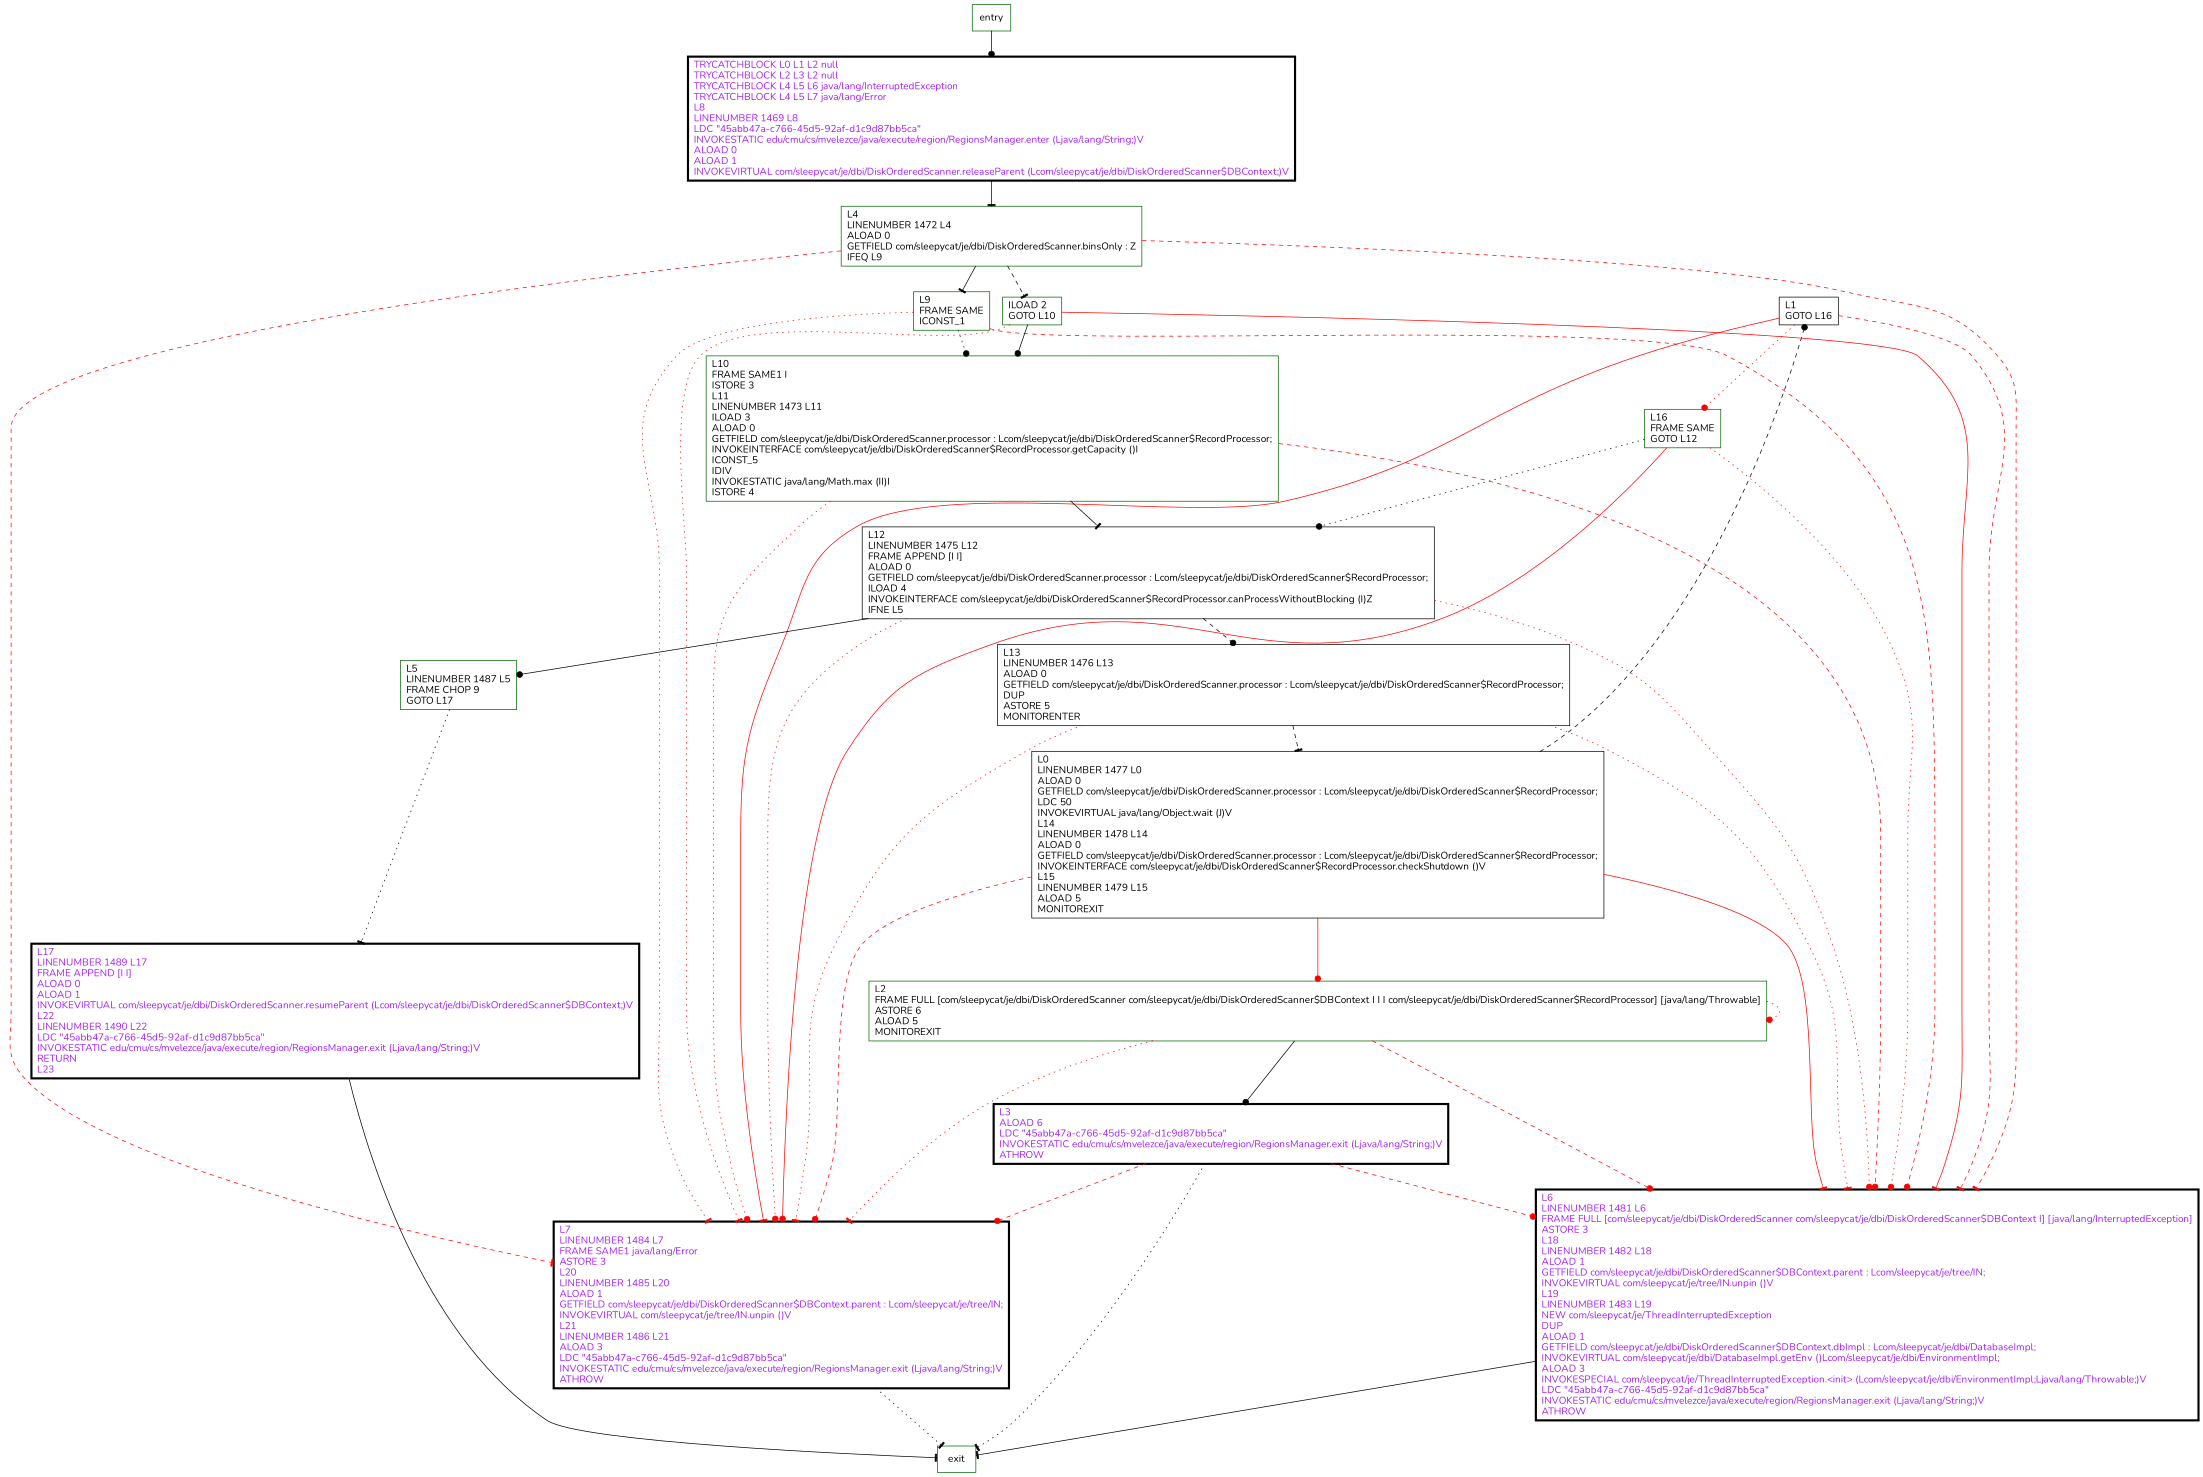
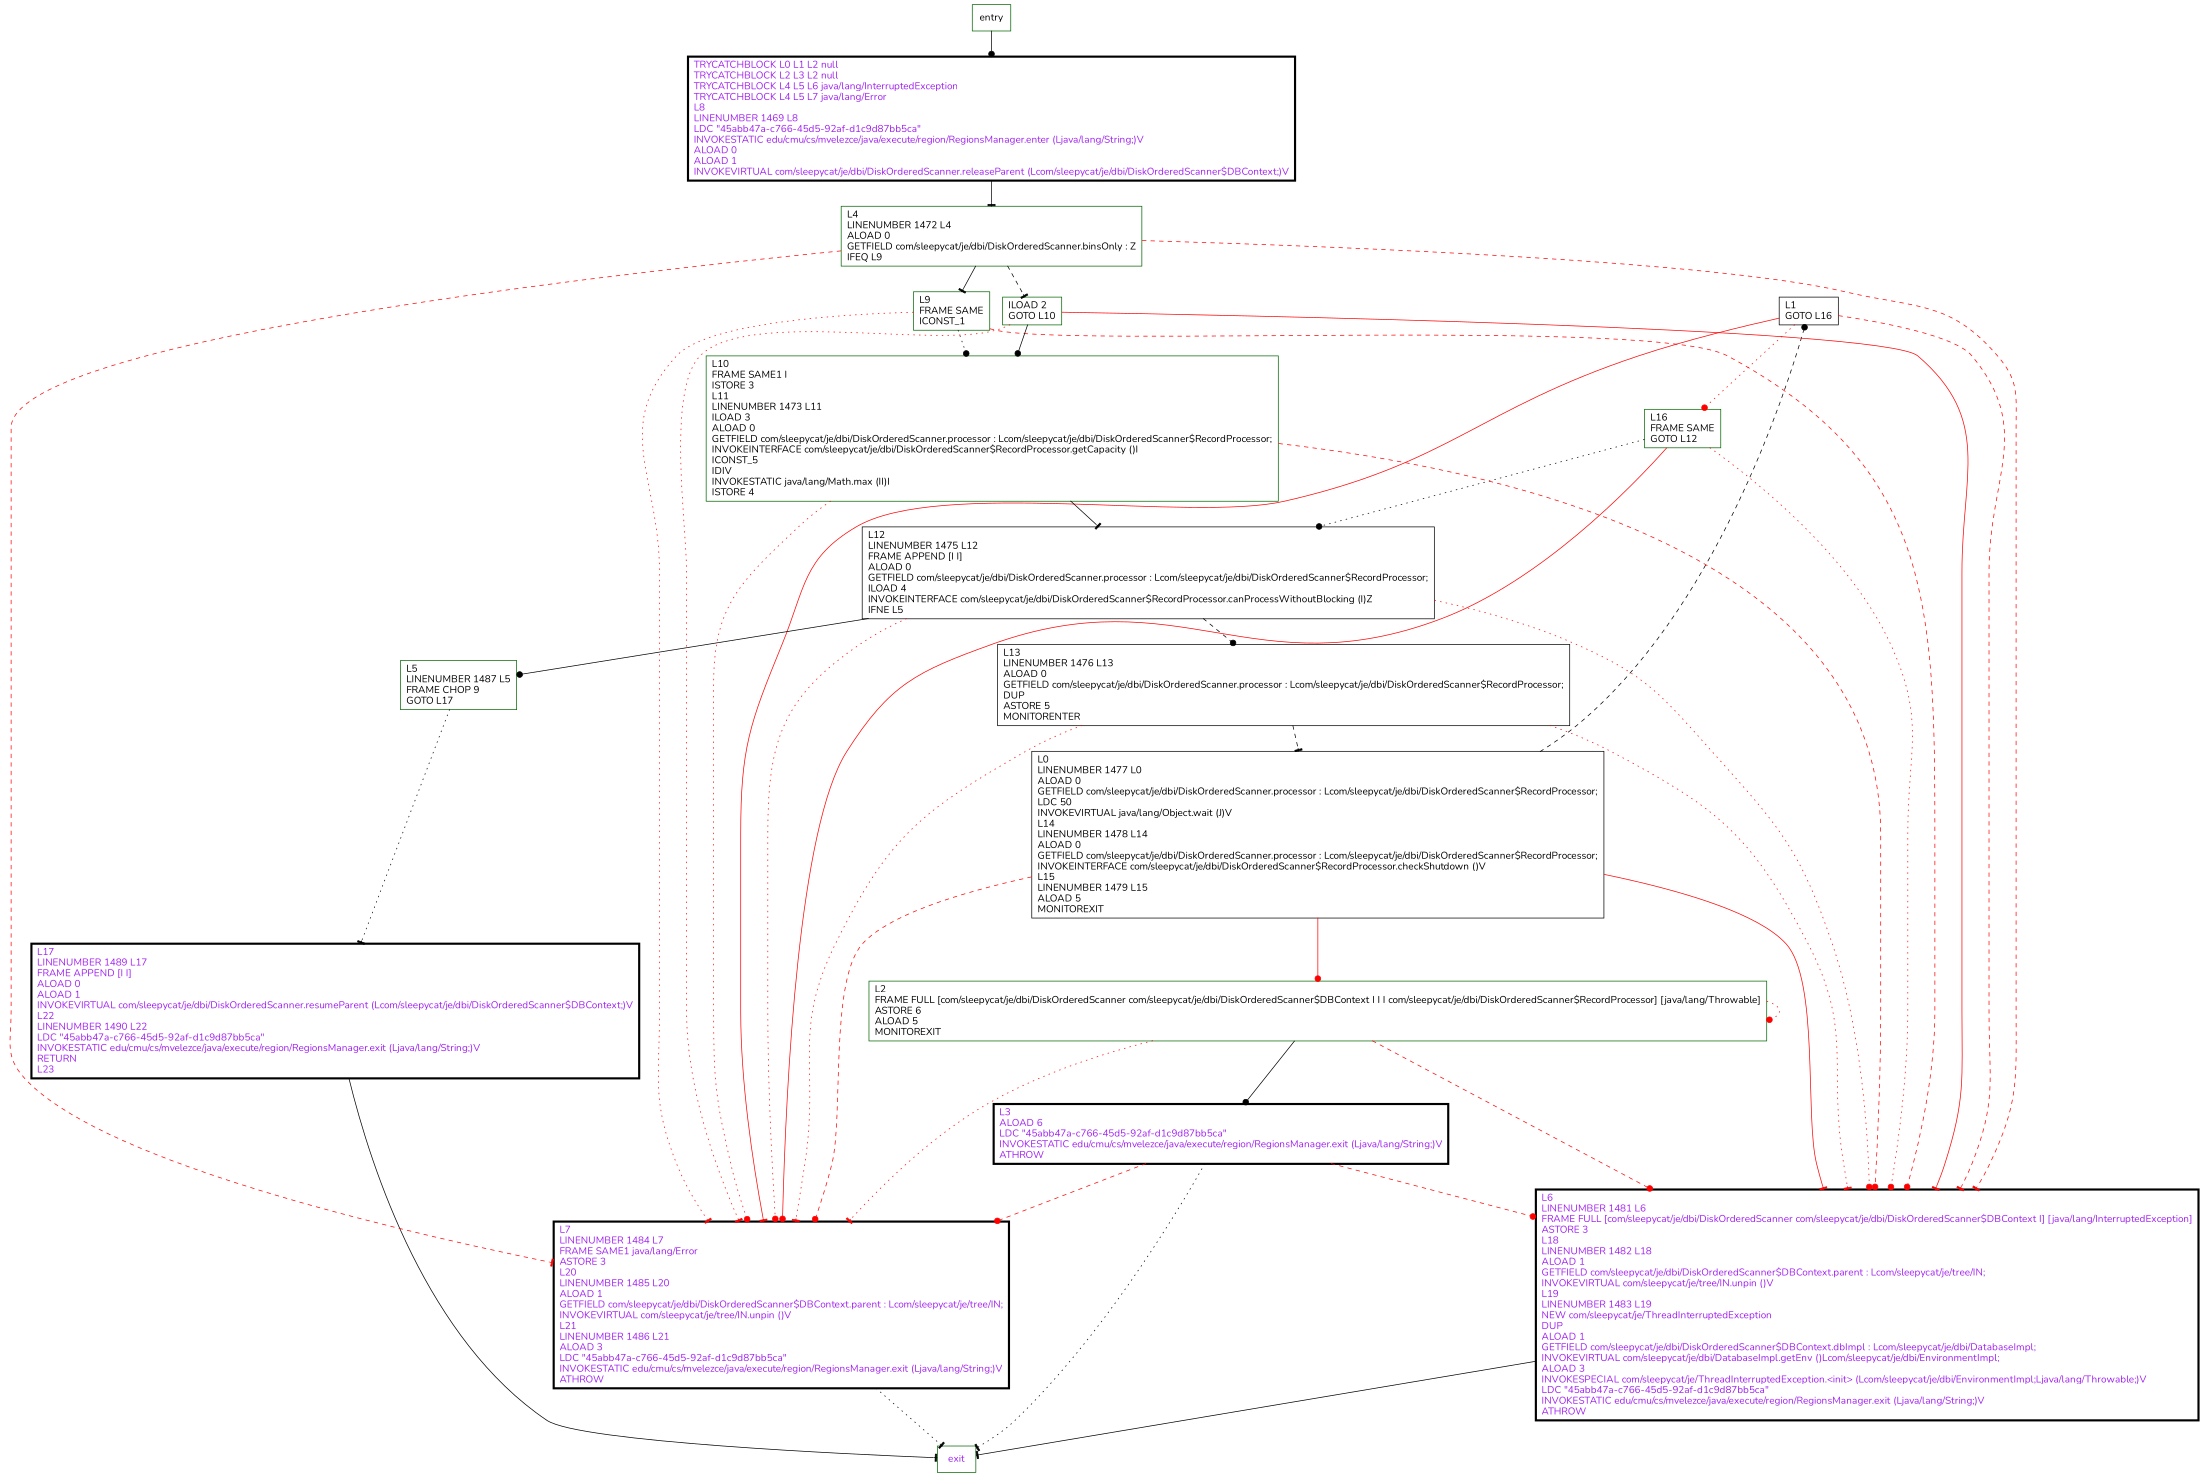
(957, 1459) -> (957, 1459)
